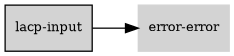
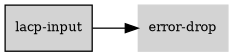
(184, 28) -> (183, 28)
